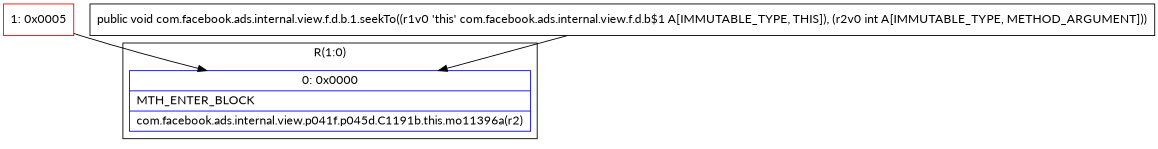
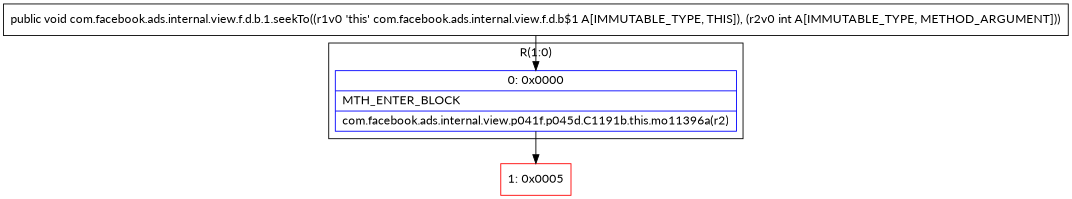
(136, 52) -> (536, 144)
